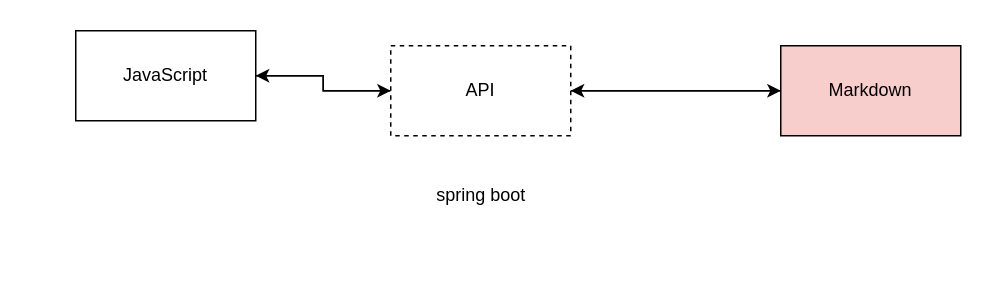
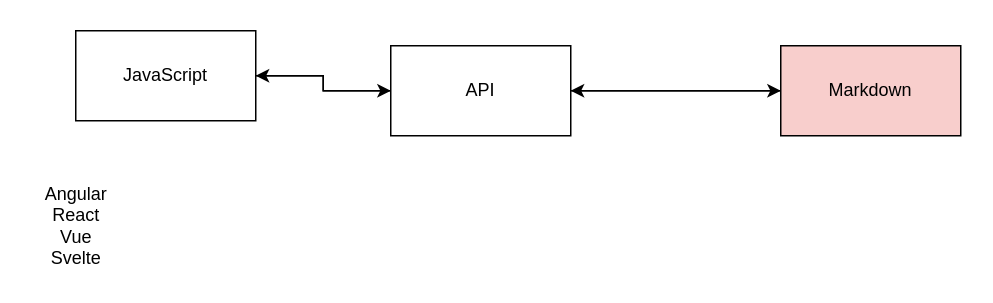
(481, 91) -> (481, 91)
(481, 196) -> none
none -> (76, 226)
